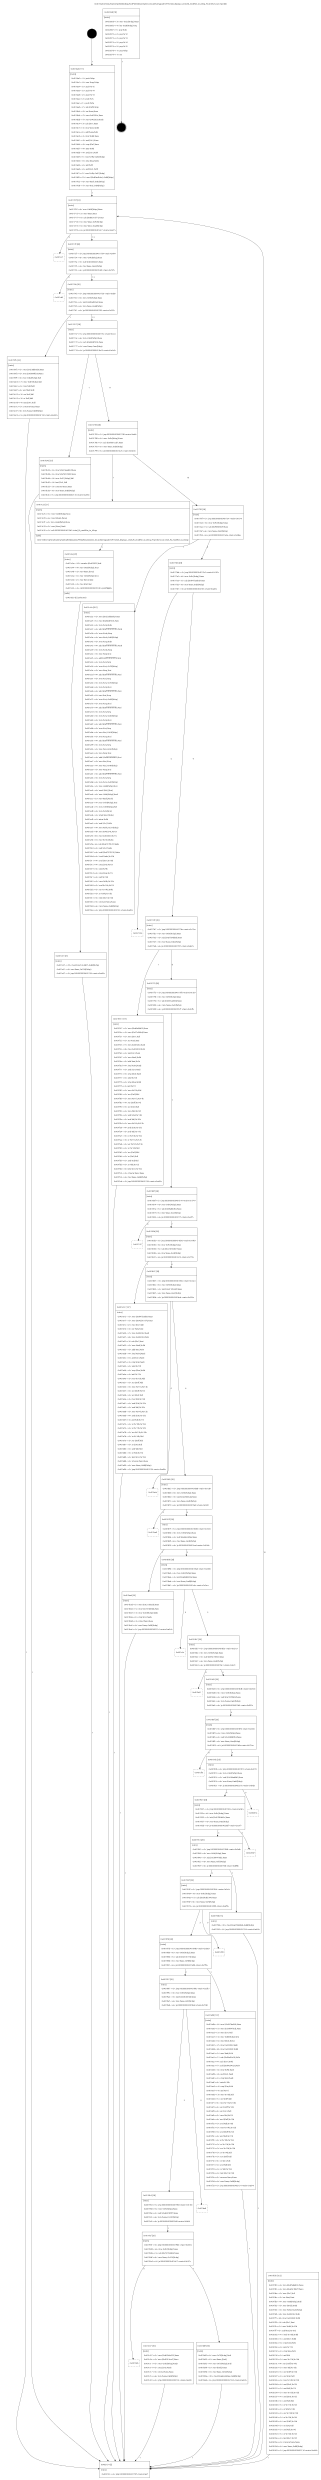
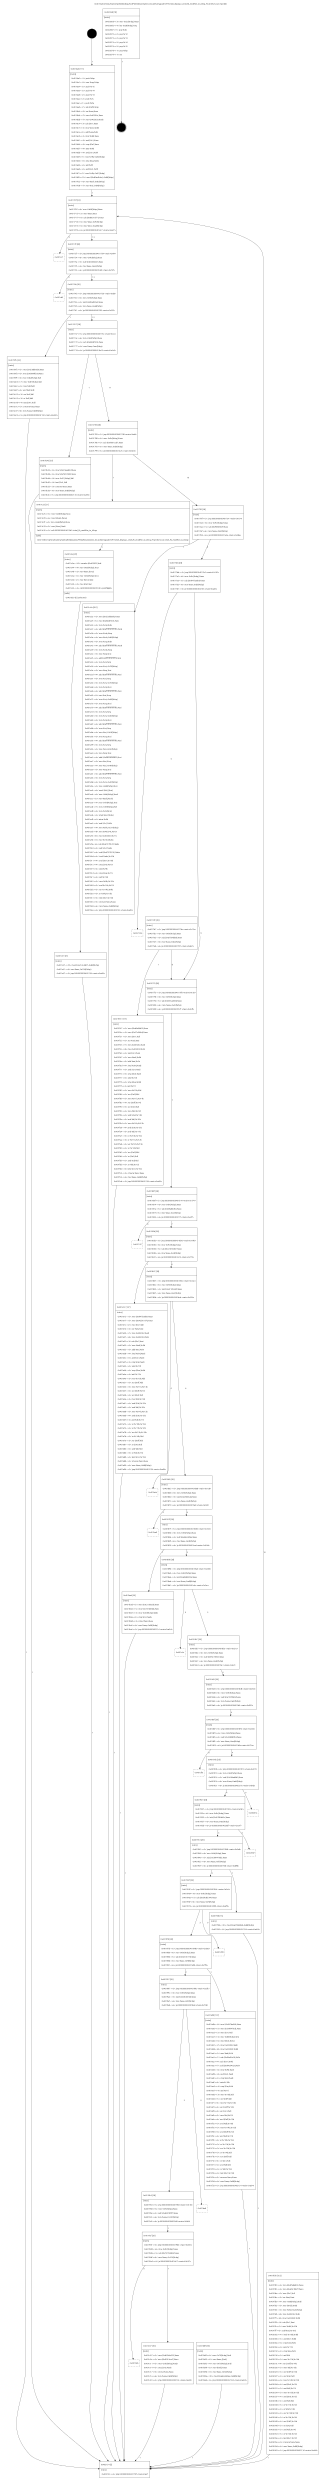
(183, 754) -> (197, 787)
(197, 1693) -> none
(209, 2301) -> (168, 2303)
